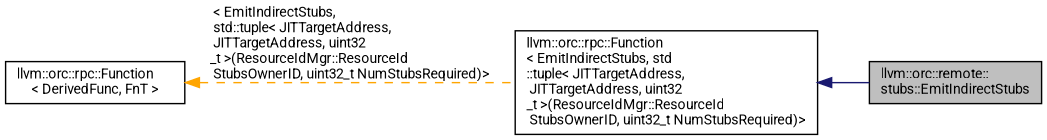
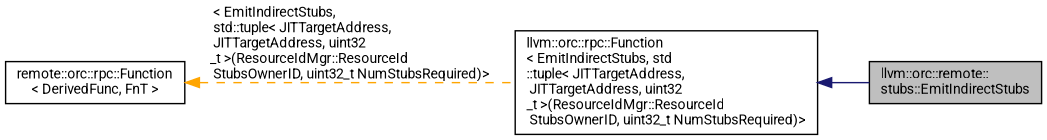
(95, 83) -> (95, 83)
